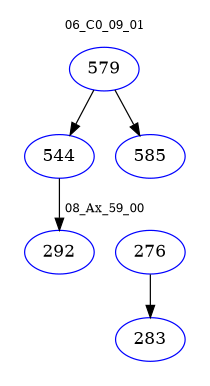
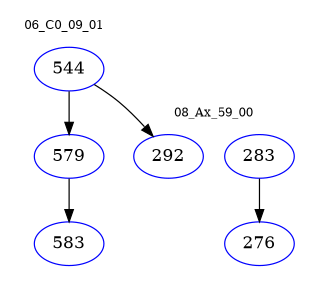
(85, 107) -> (69, 107)
(150, 156) -> (69, 244)
(150, 290) -> (259, 194)
